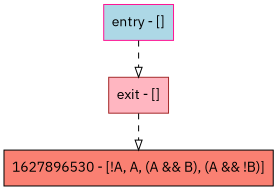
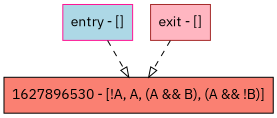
(139, 54) -> (116, 54)
